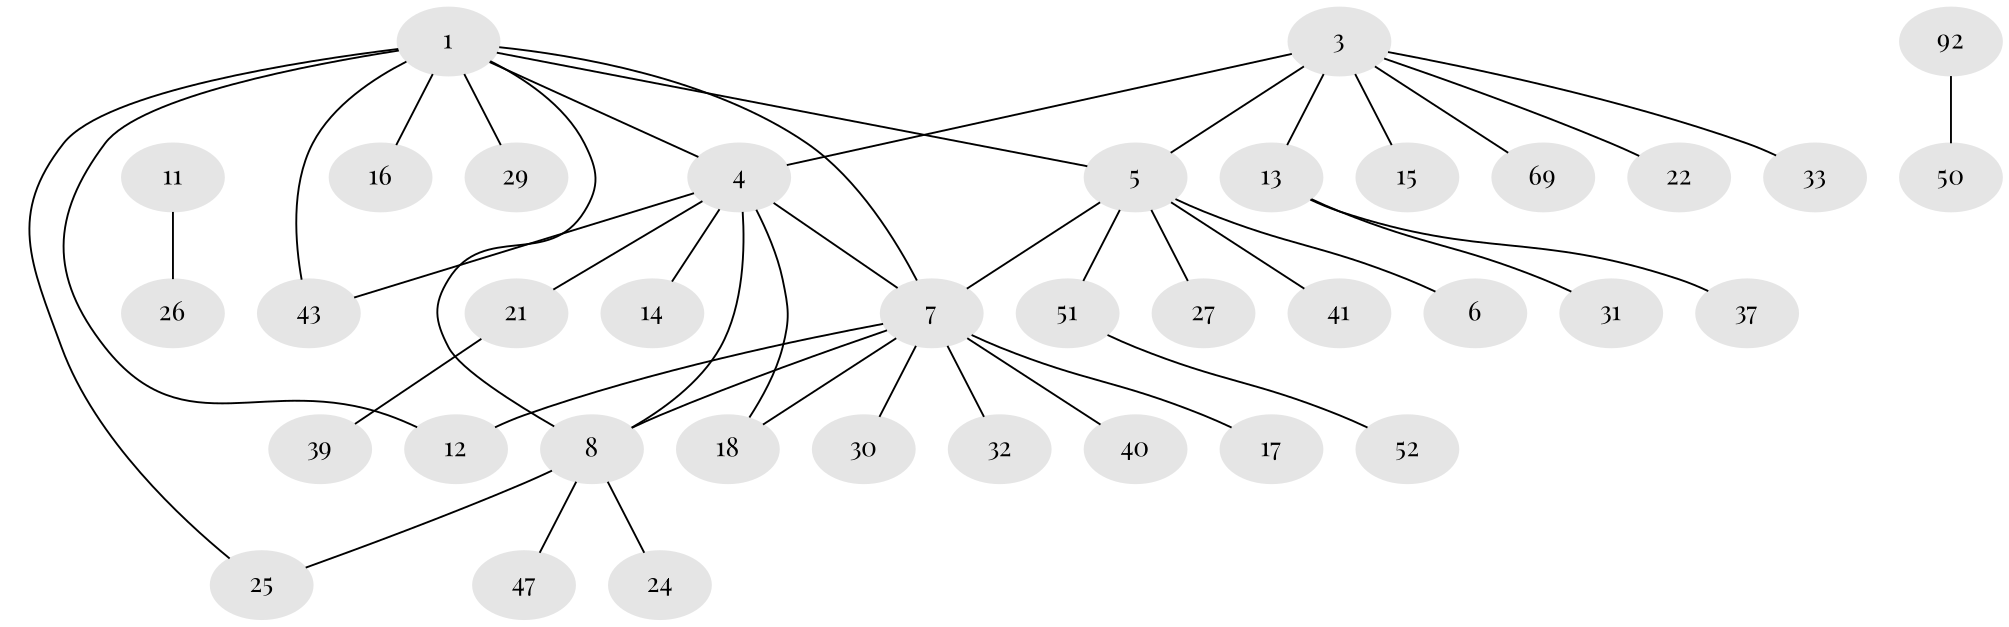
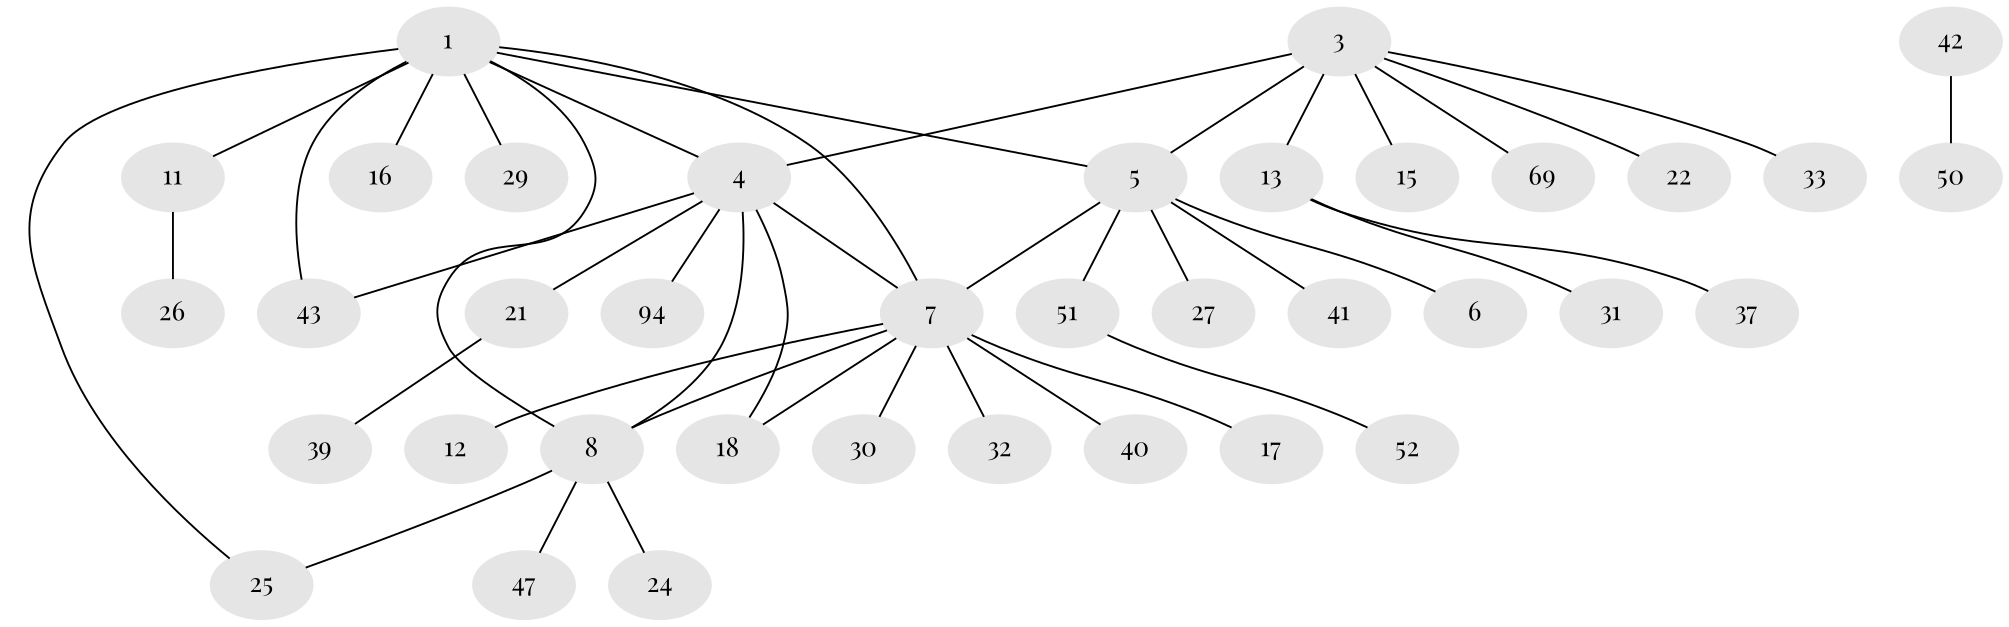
(1951, 42) -> (1951, 42)
(65, 256) -> (311, 109)
(652, 313) -> (652, 313)
